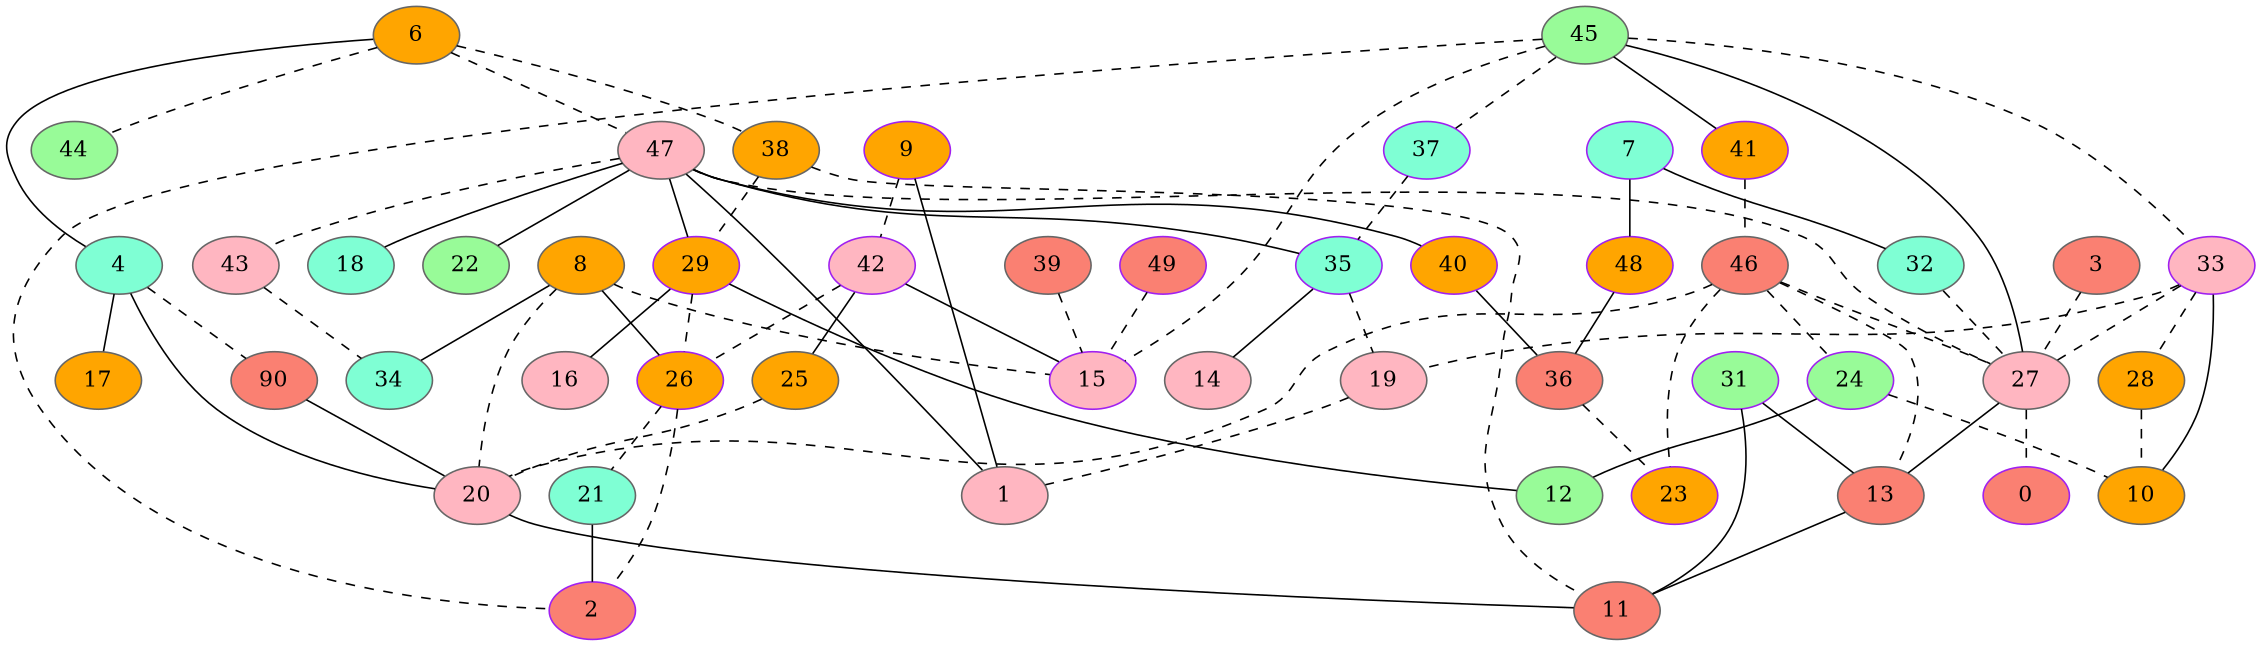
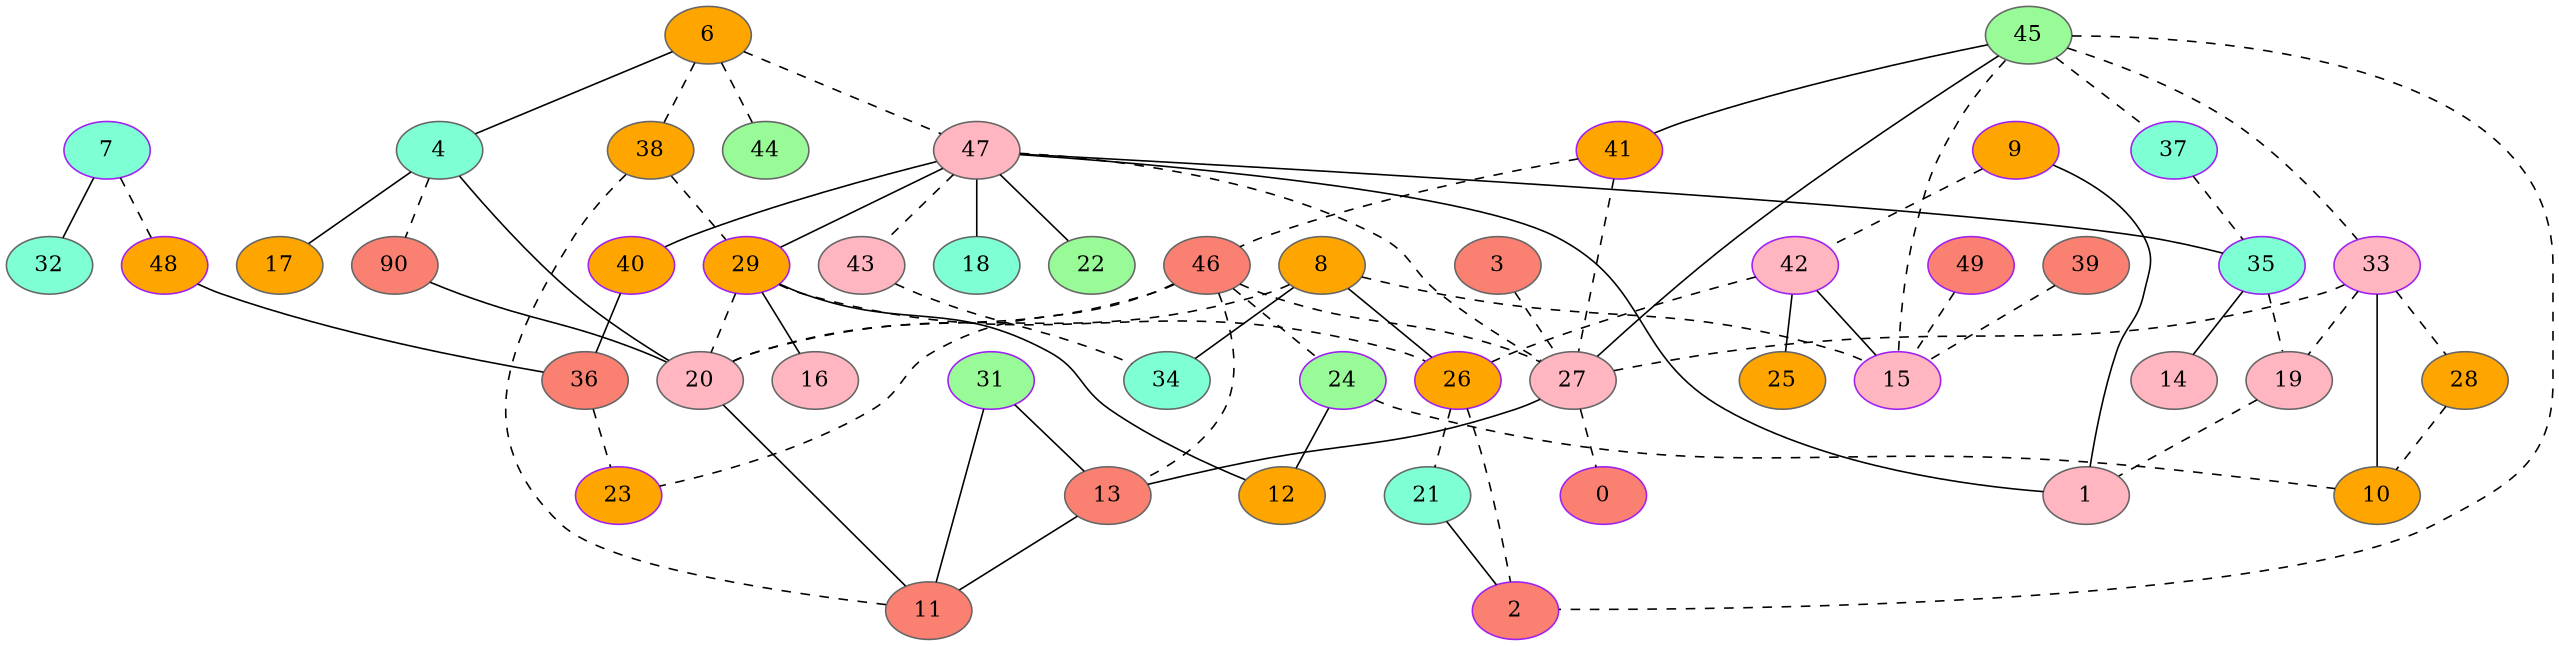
(1630, 212) -> (136, 208)
(1969, 318) -> (1599, 252)
(656, 434) -> (723, 323)
(1559, 496) -> (1282, 496)
